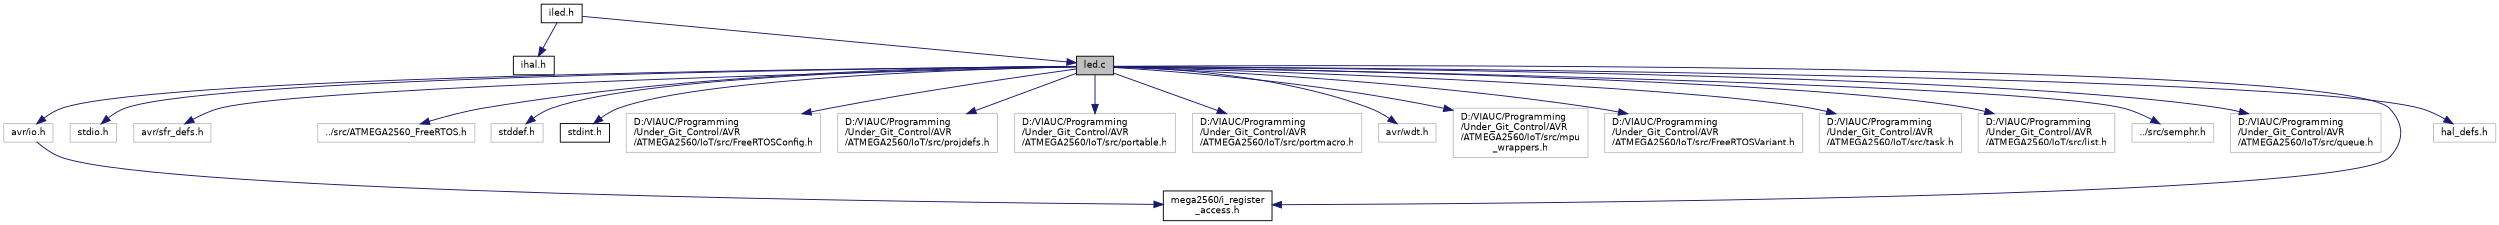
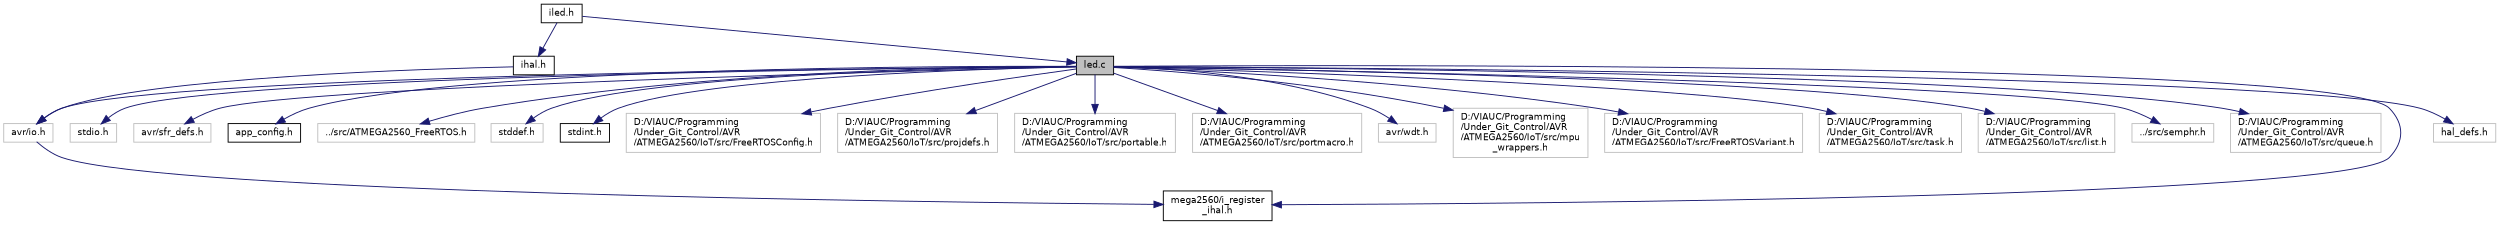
none -> (276, 78)
none -> (264, 133)
(1218, 206) -> (1218, 206)
